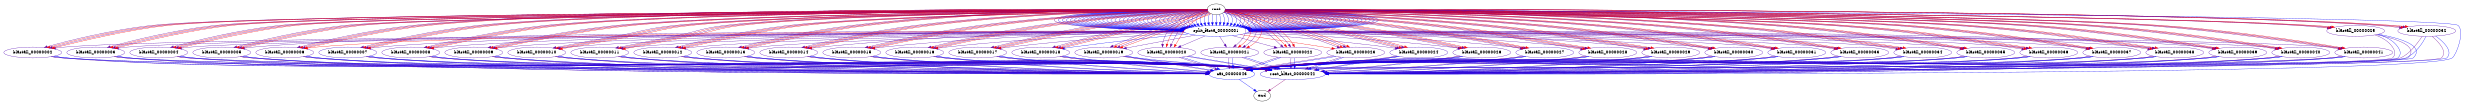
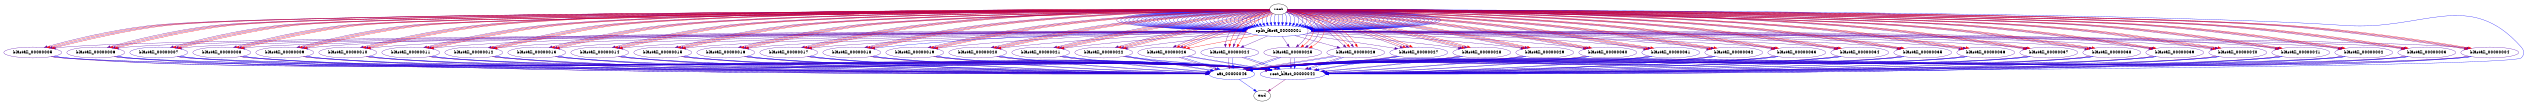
(745, 34) -> (682, 36)
none -> (1511, 35)
none -> (1285, 40)
